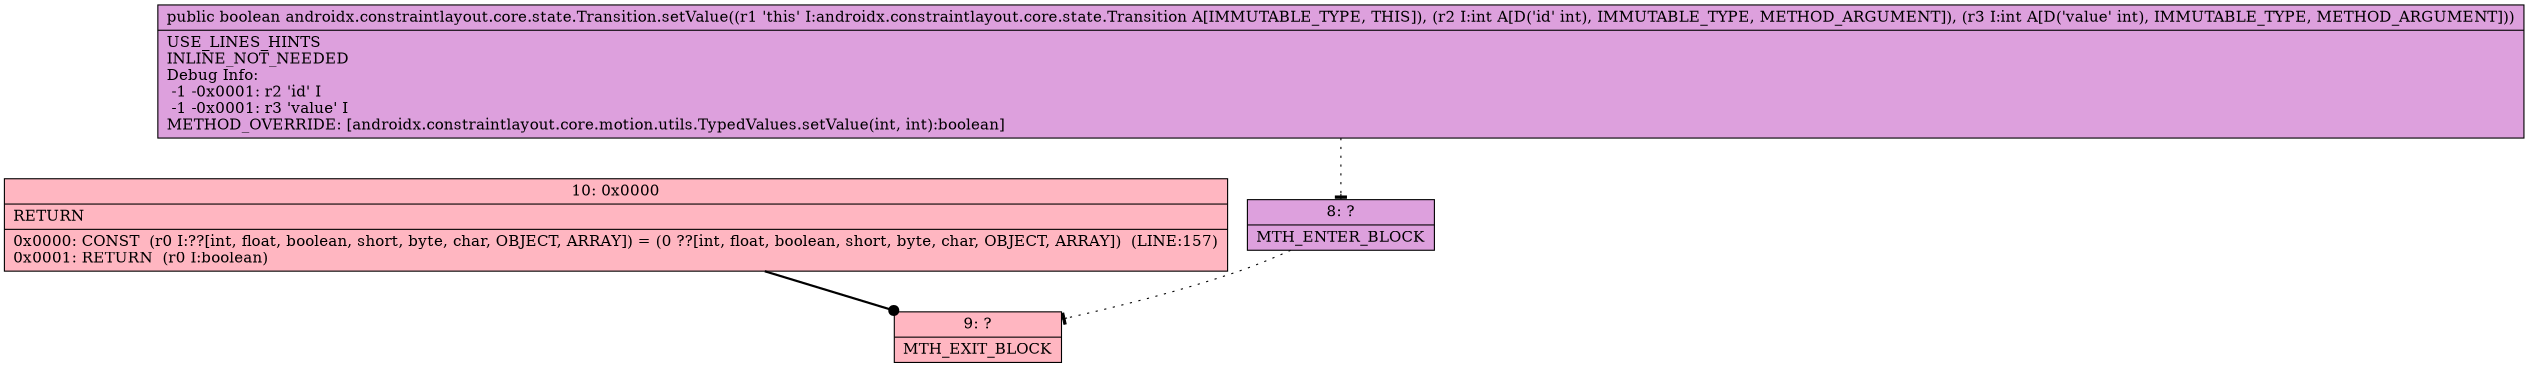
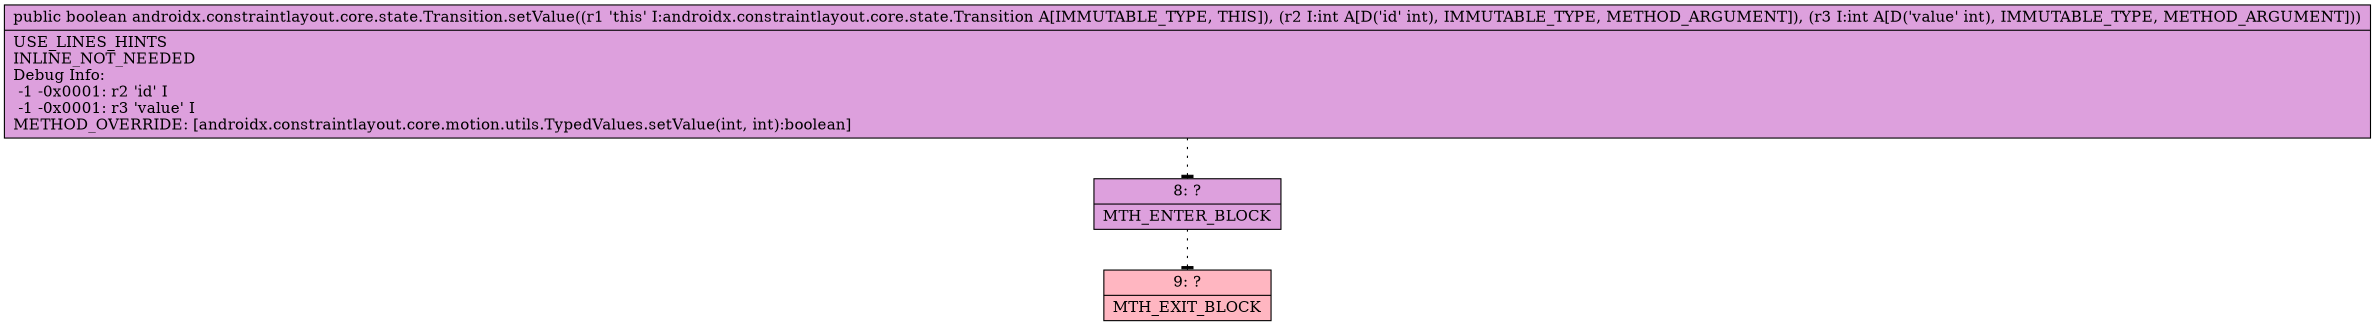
(616, 225) -> none
